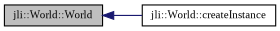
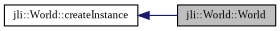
(128, 15) -> (163, 15)
